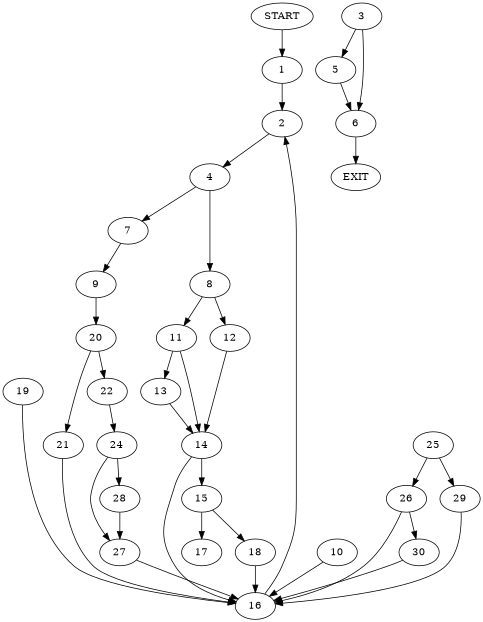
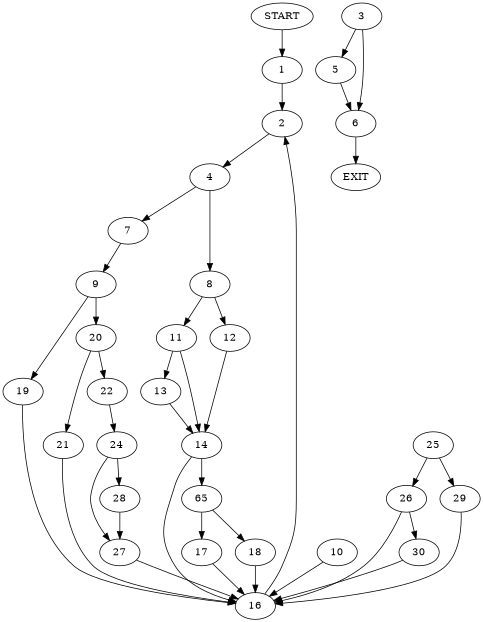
none -> (62, 335)
(202, 499) -> (202, 499)
none -> (226, 577)
